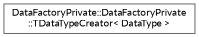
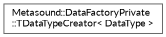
(99, 19) -> (83, 19)
